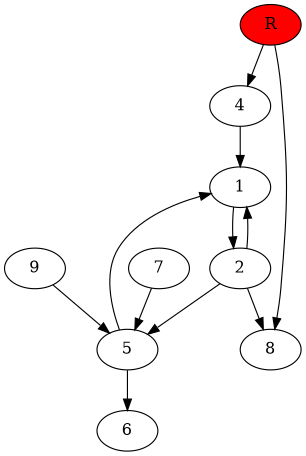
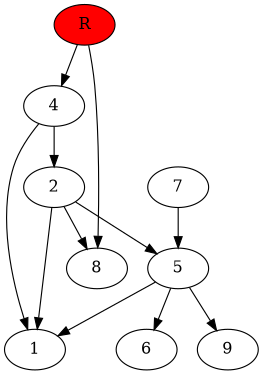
(233, 222) -> (54, 141)
(77, 305) -> (200, 304)
